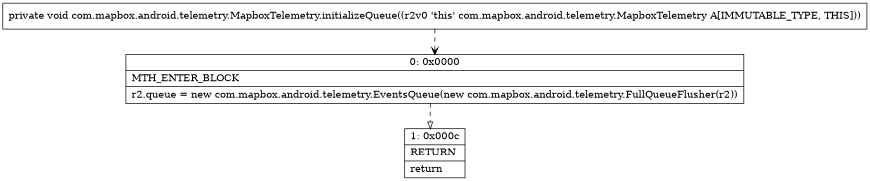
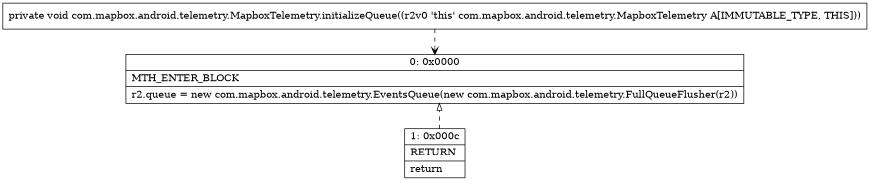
(430, 113) -> (440, 120)
